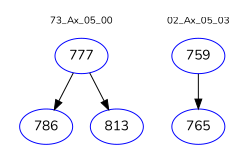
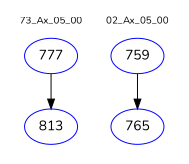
(198, 21) -> (137, 21)
(46, 127) -> none
